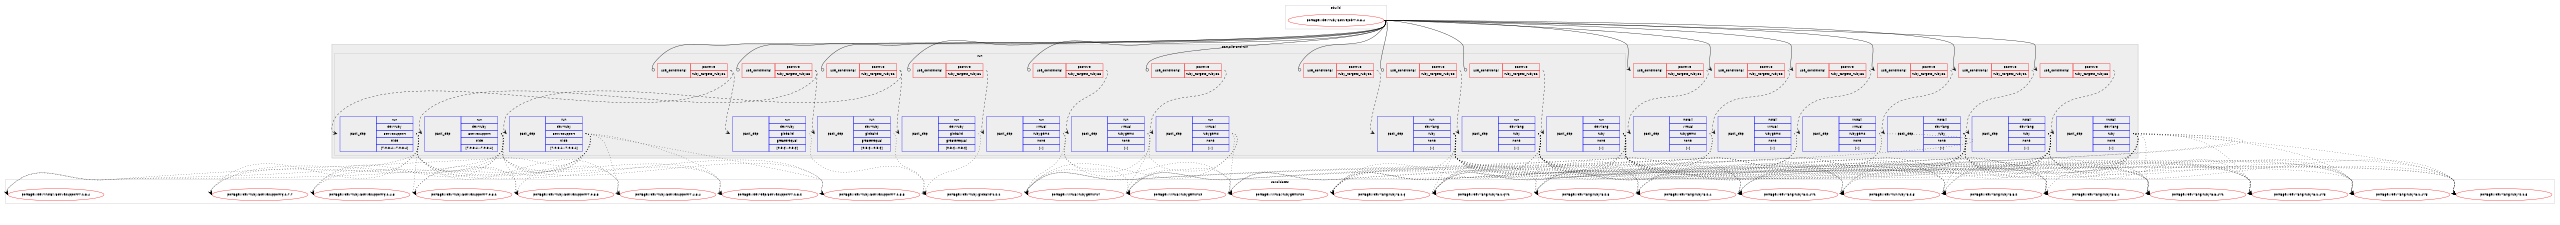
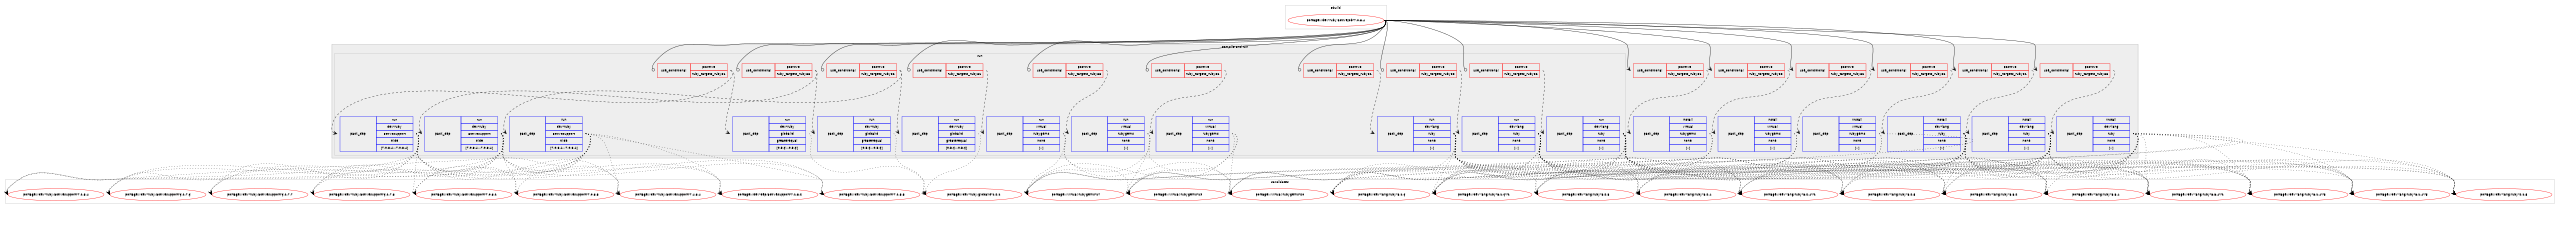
(56, 195) -> (56, 195)
none -> (158, 195)
(362, 195) -> (362, 195)
(1892, 195) -> (1892, 195)
